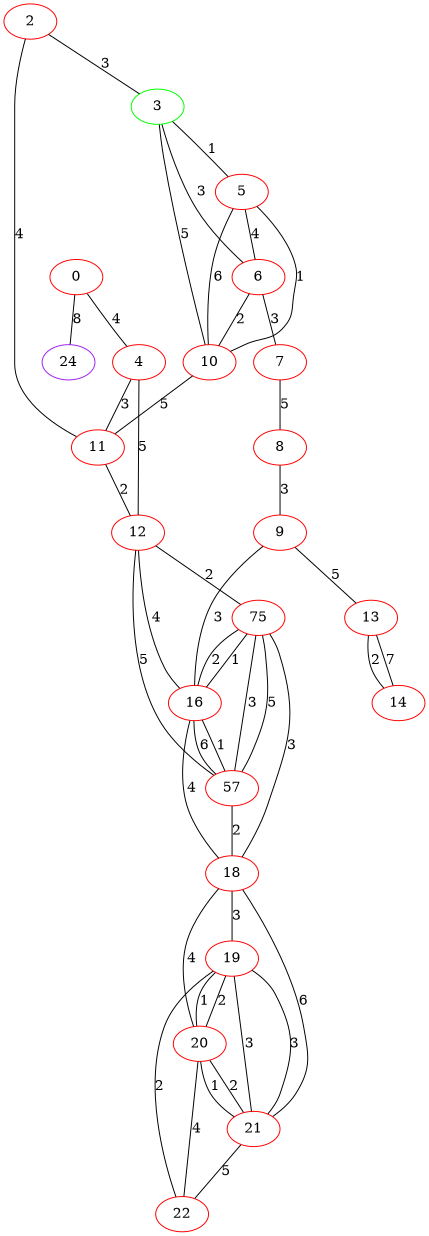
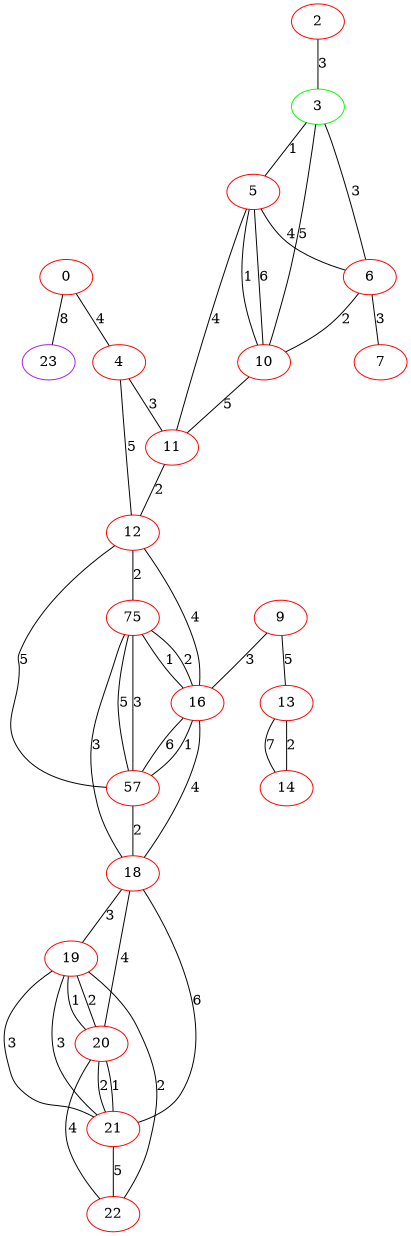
(15, 251) -> (209, 319)
(69, 362) -> (49, 362)
(280, 447) -> none
